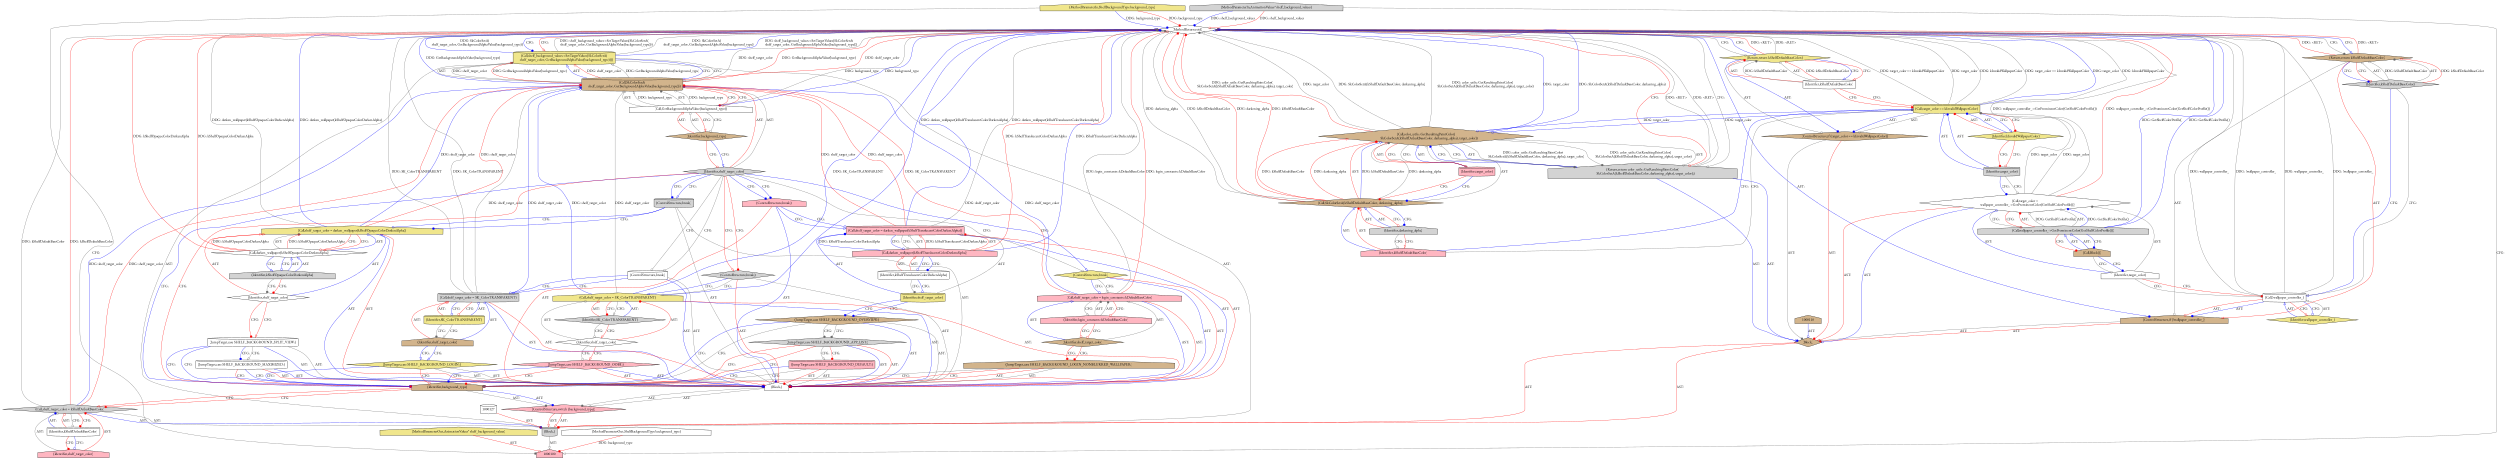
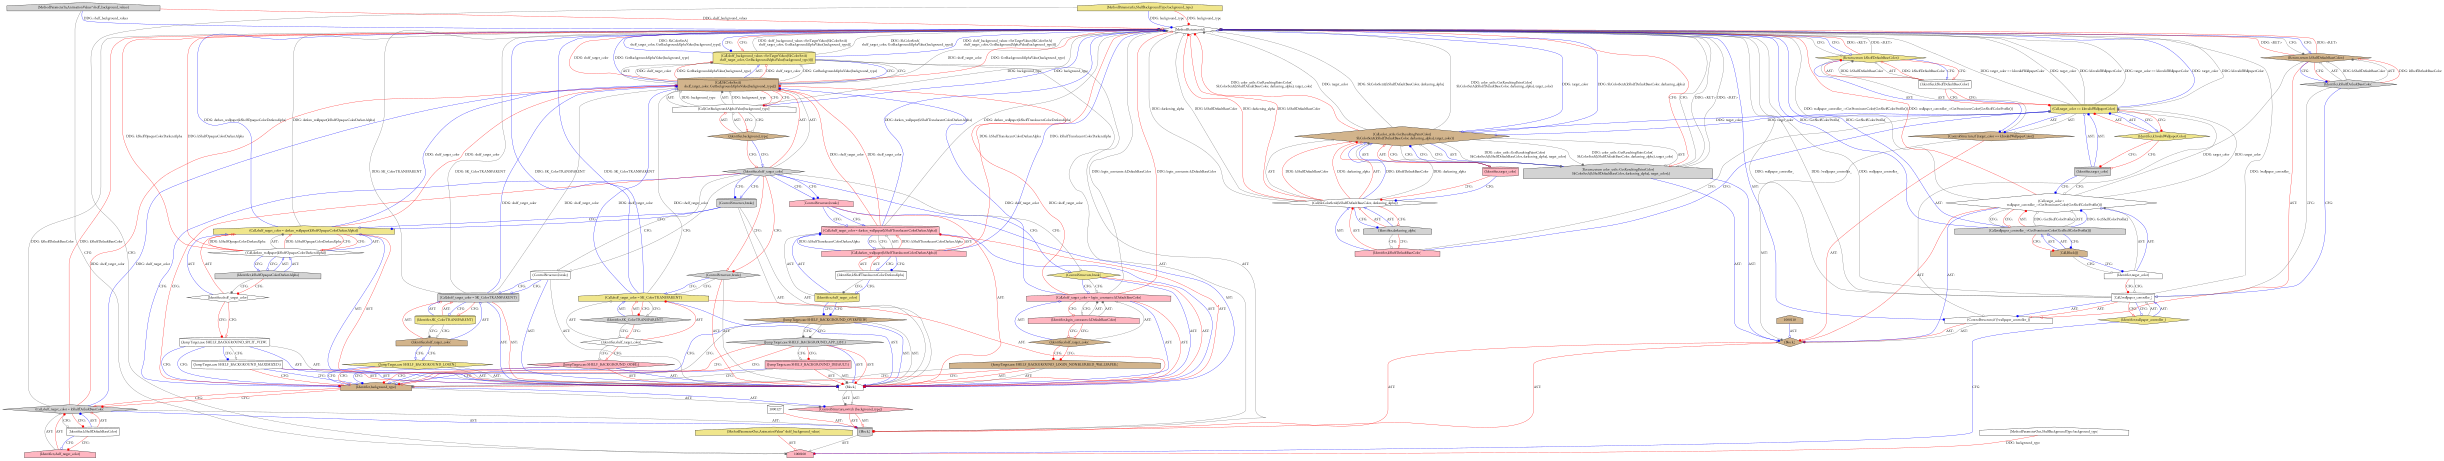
(1361, 203) -> (1355, 203)
(2174, 320) -> (1999, 320)
none -> (1513, 447)
